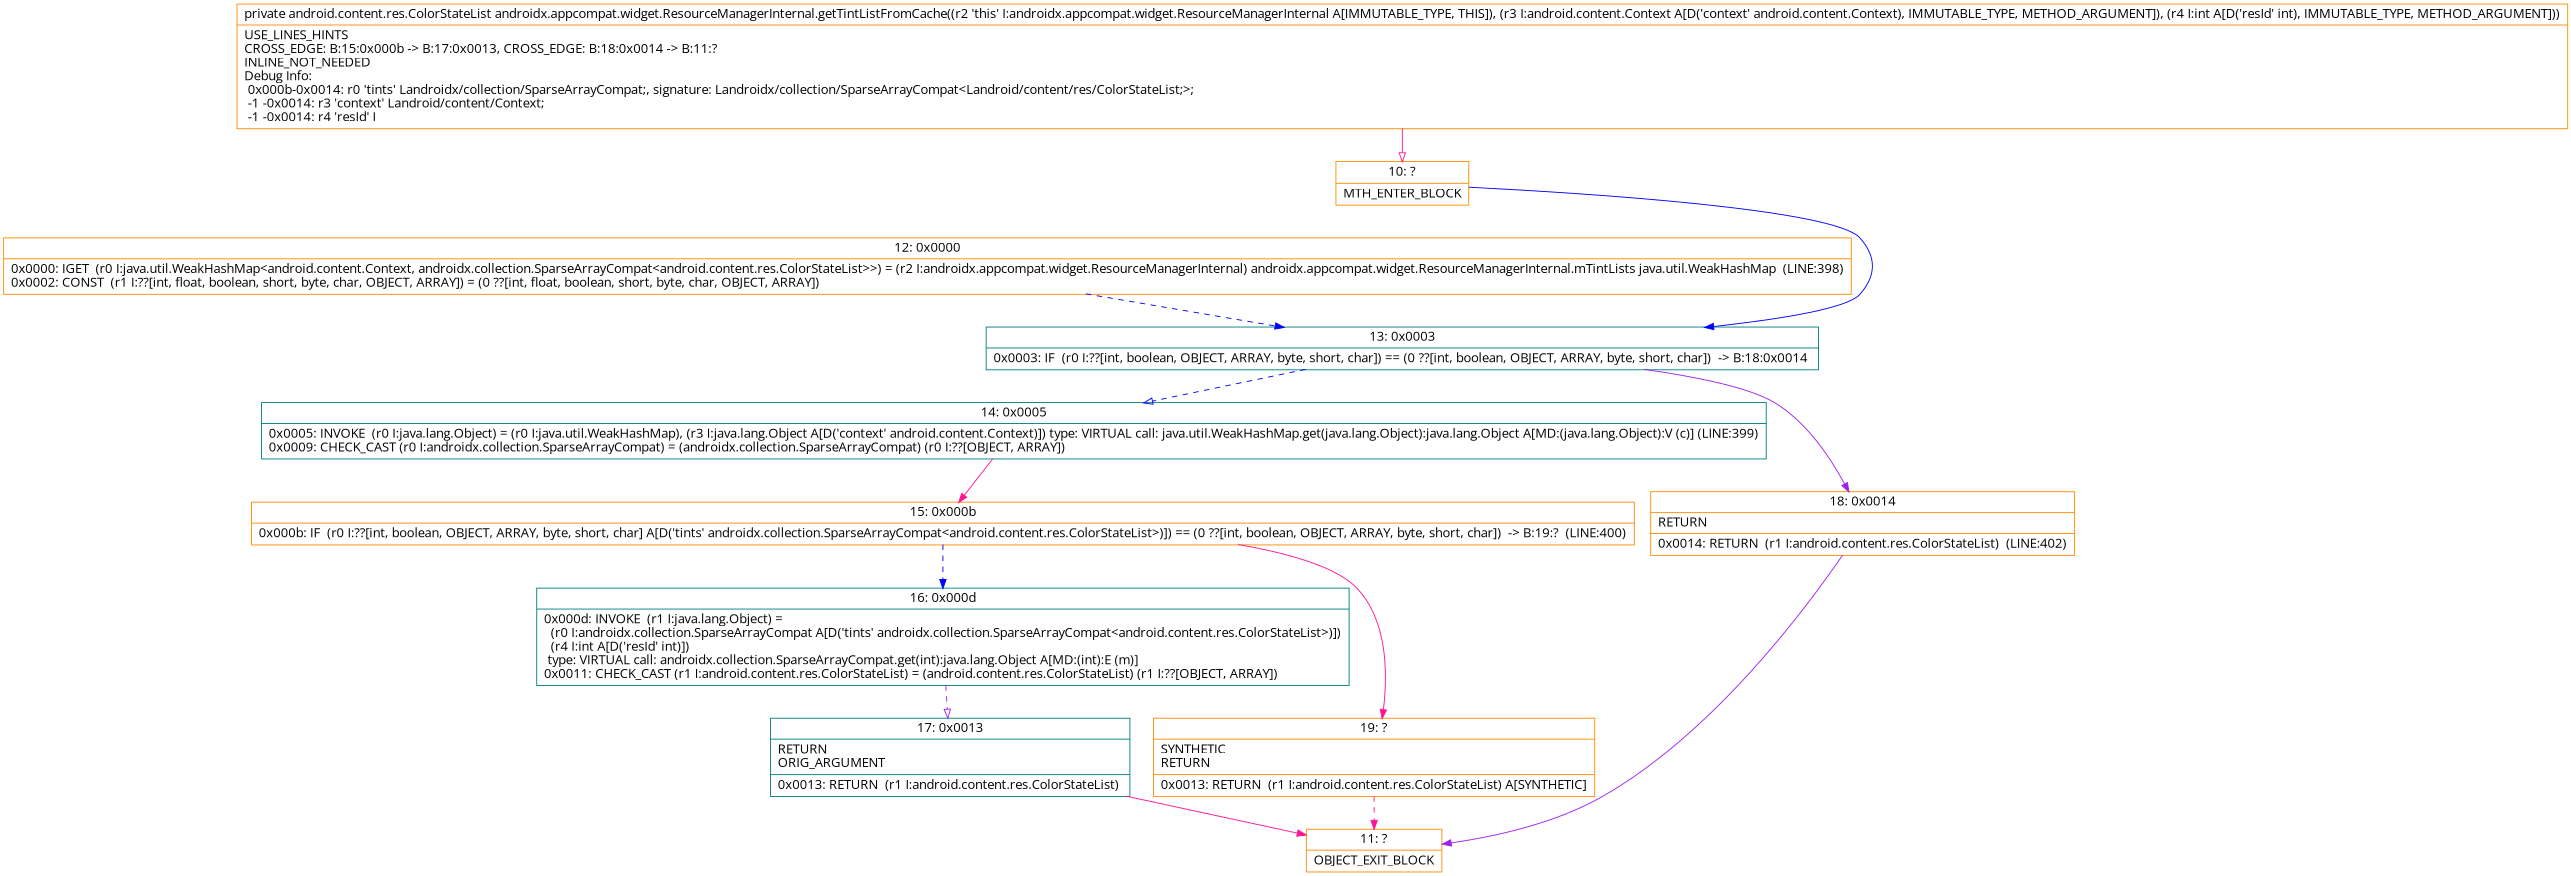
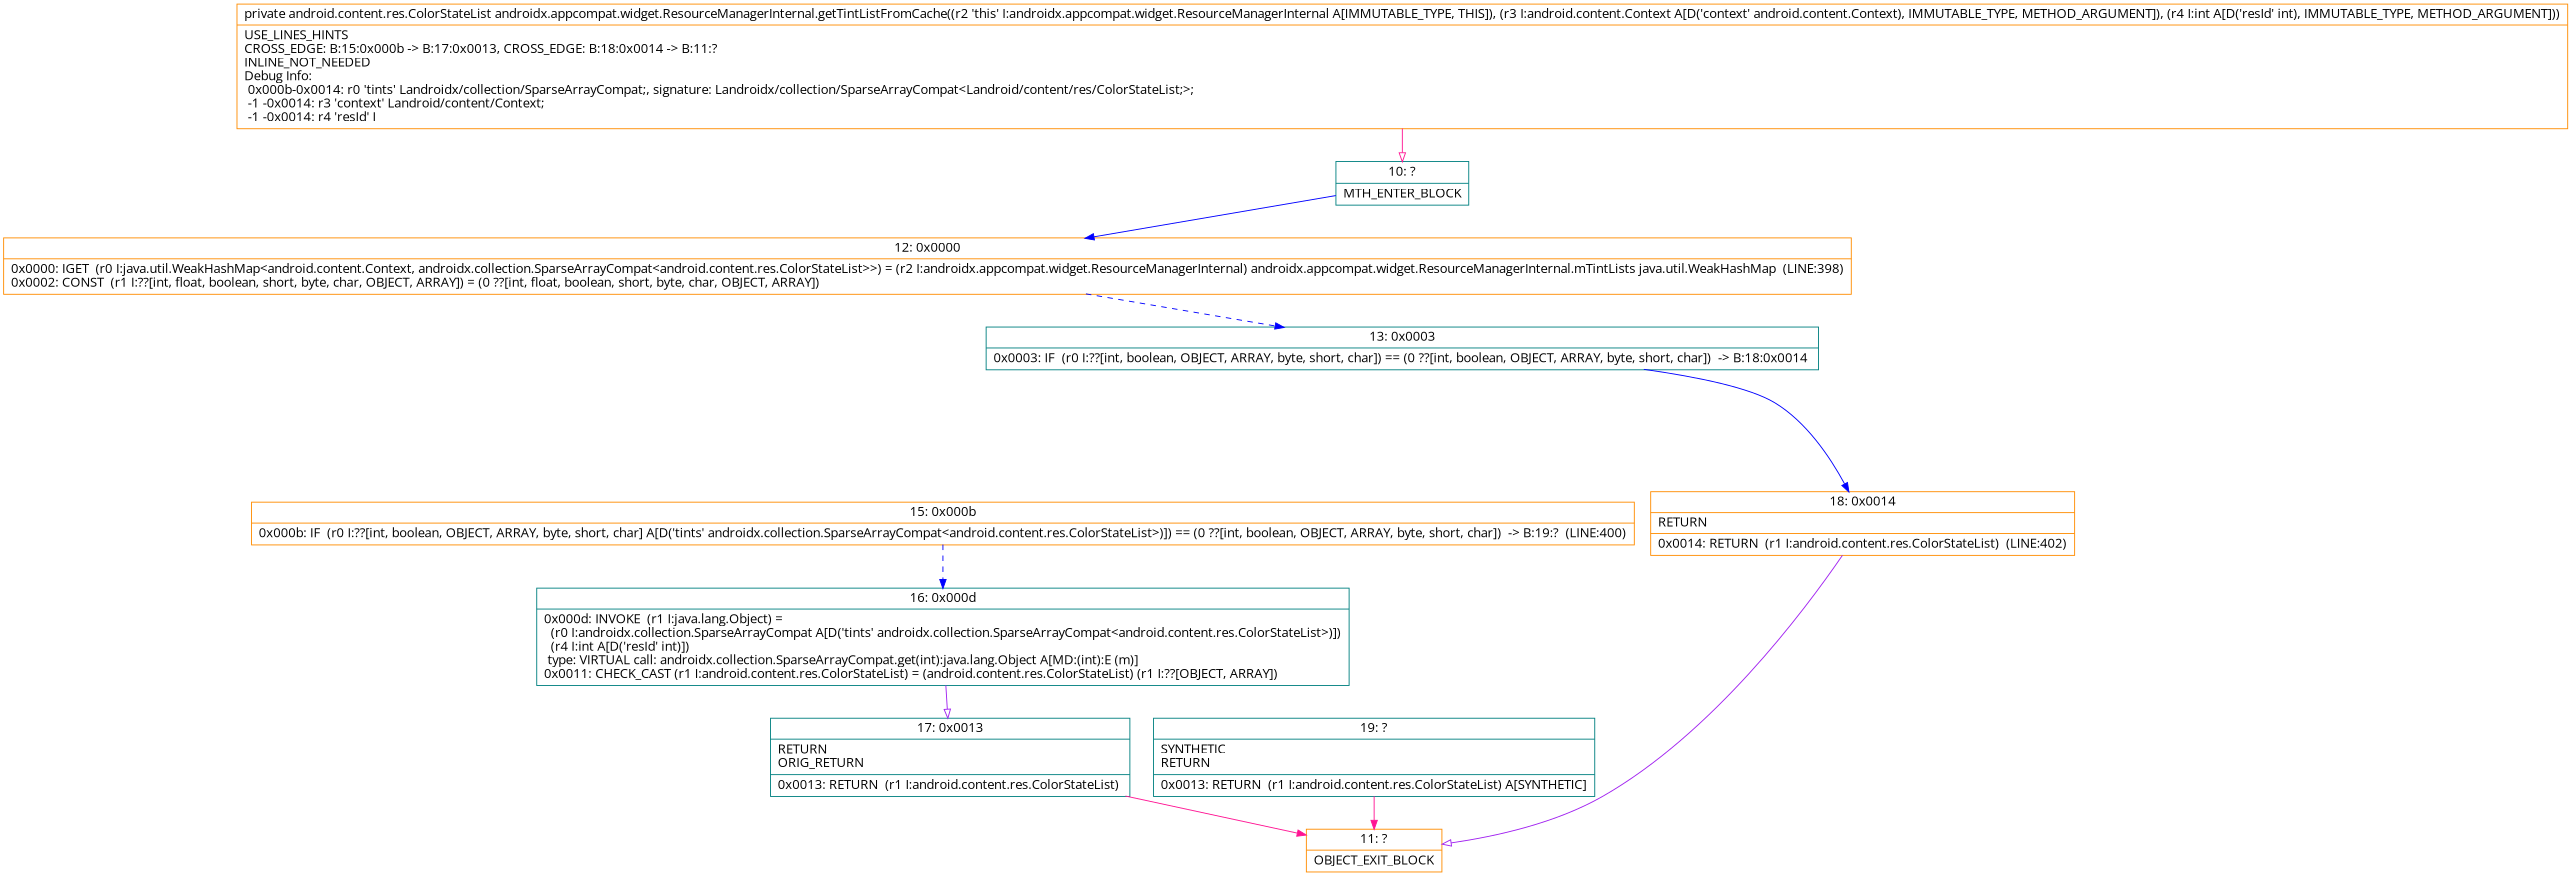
(1402, 183) -> (1402, 183)
(1773, 213) -> (1215, 216)
(1762, 397) -> (1762, 397)
(1014, 431) -> none
(1357, 588) -> none
(947, 697) -> (947, 697)
(1677, 743) -> (1677, 743)
(1374, 757) -> (1374, 757)
(831, 763) -> (821, 763)
(1374, 808) -> (1374, 808)
